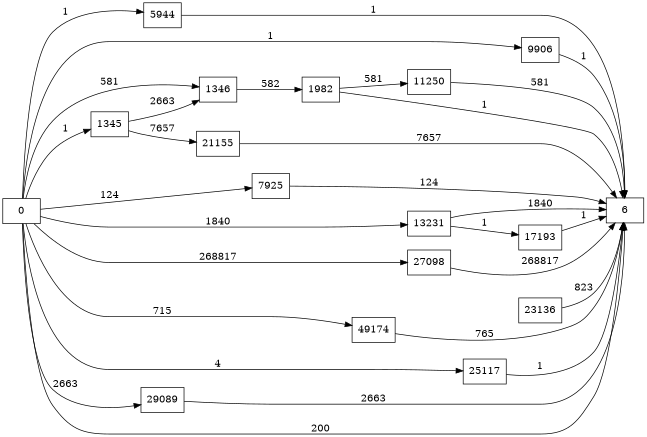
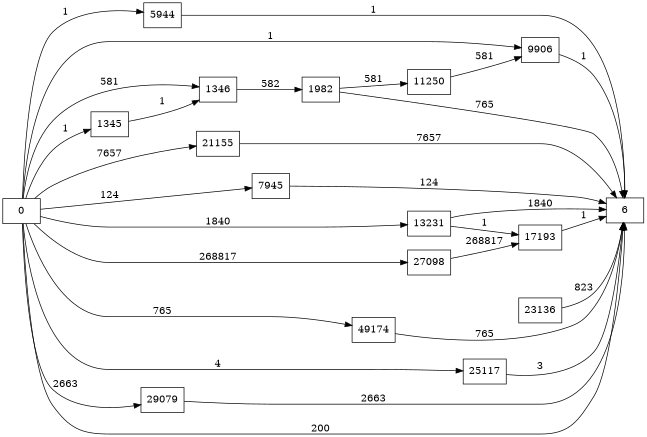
(569, 96) -> (483, 69)
(162, 102) -> (162, 102)
(485, 105) -> (485, 105)
(159, 137) -> (109, 164)
(271, 186) -> (271, 186)
(538, 273) -> (481, 252)
(162, 311) -> (162, 311)
(540, 366) -> (540, 366)
(162, 400) -> (162, 400)
